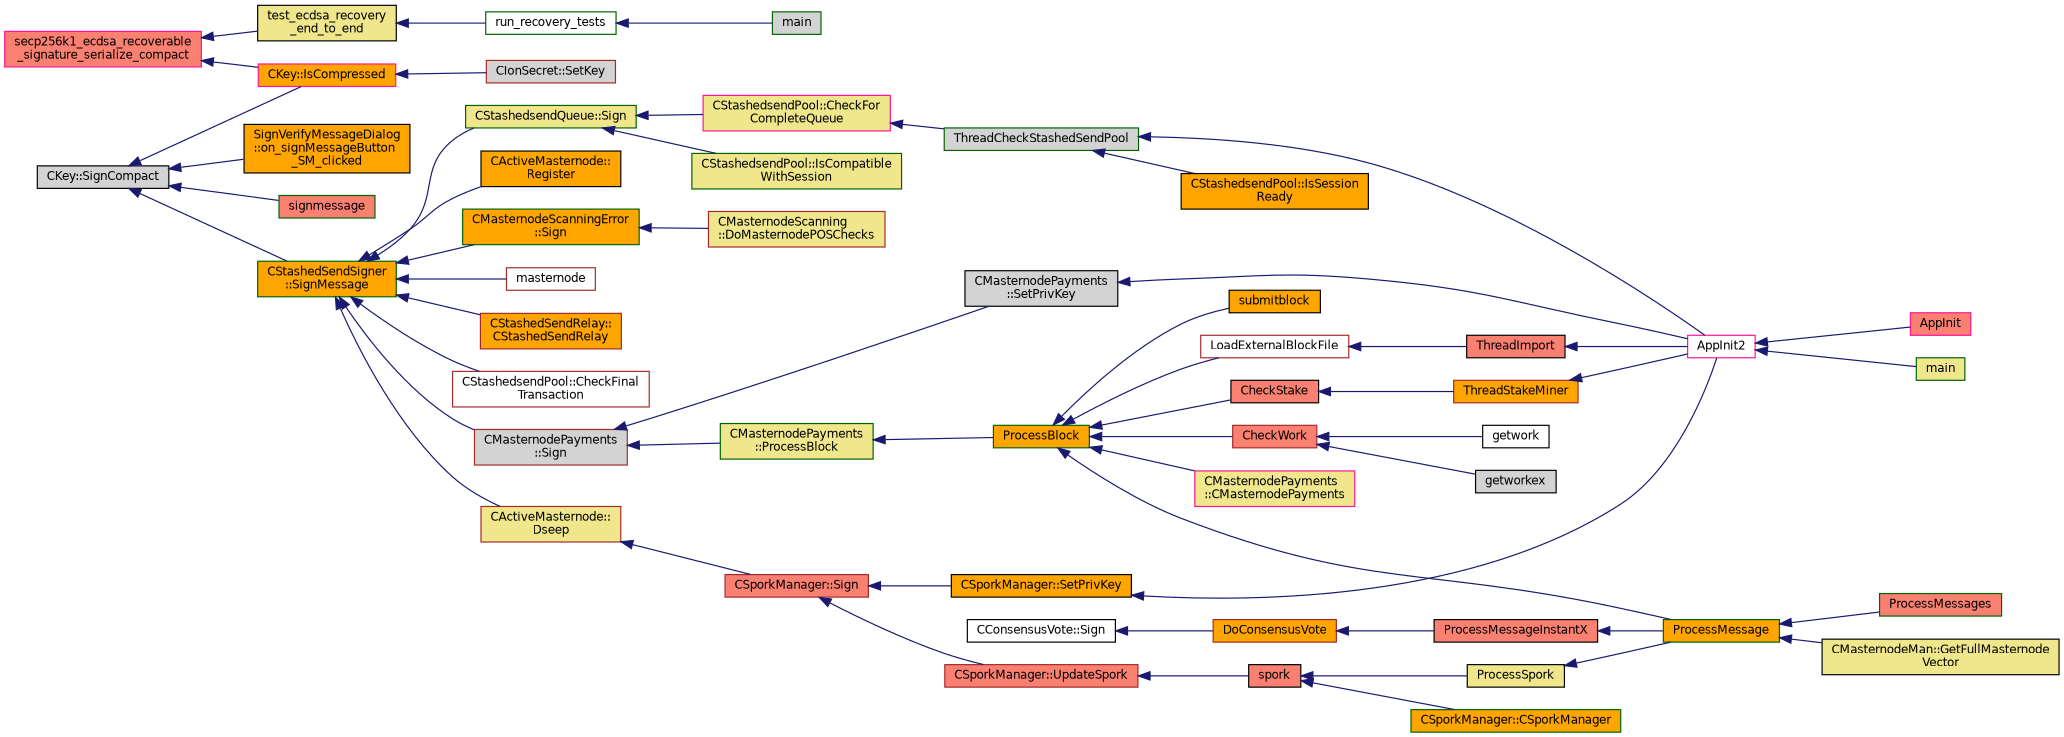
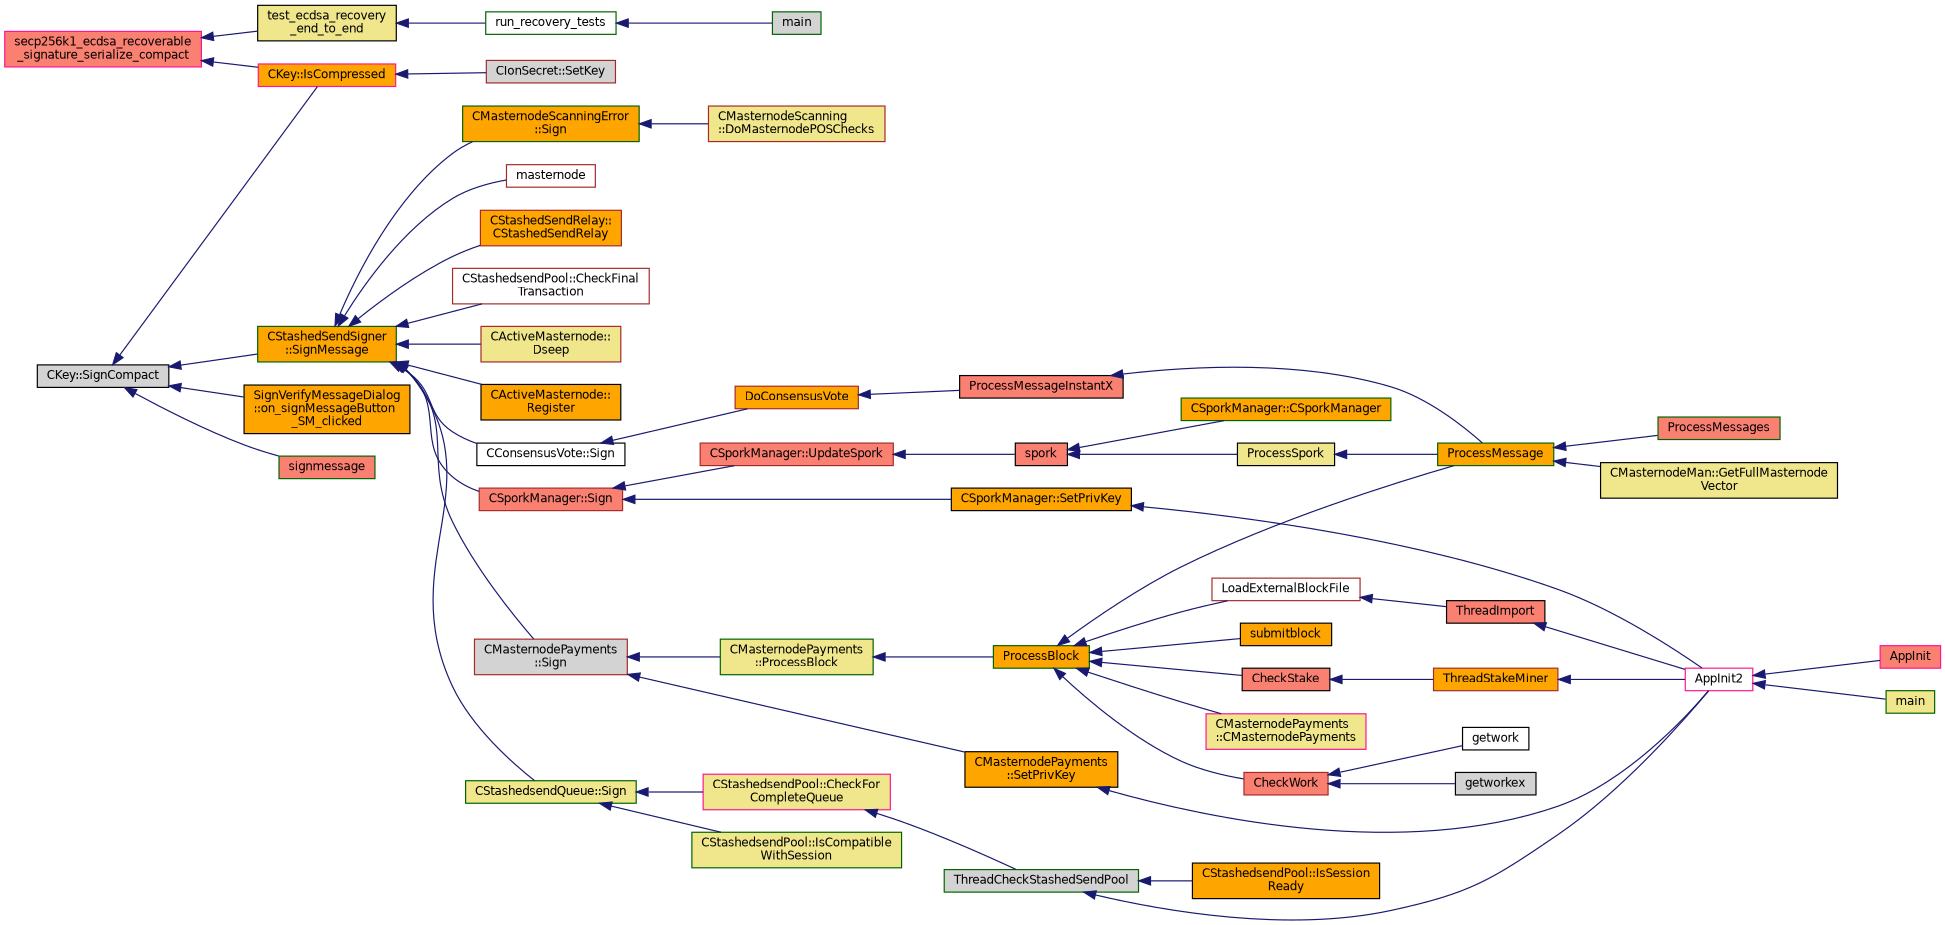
(1041, 288) -> (1041, 769)
none -> (448, 428)
(692, 560) -> (432, 437)
